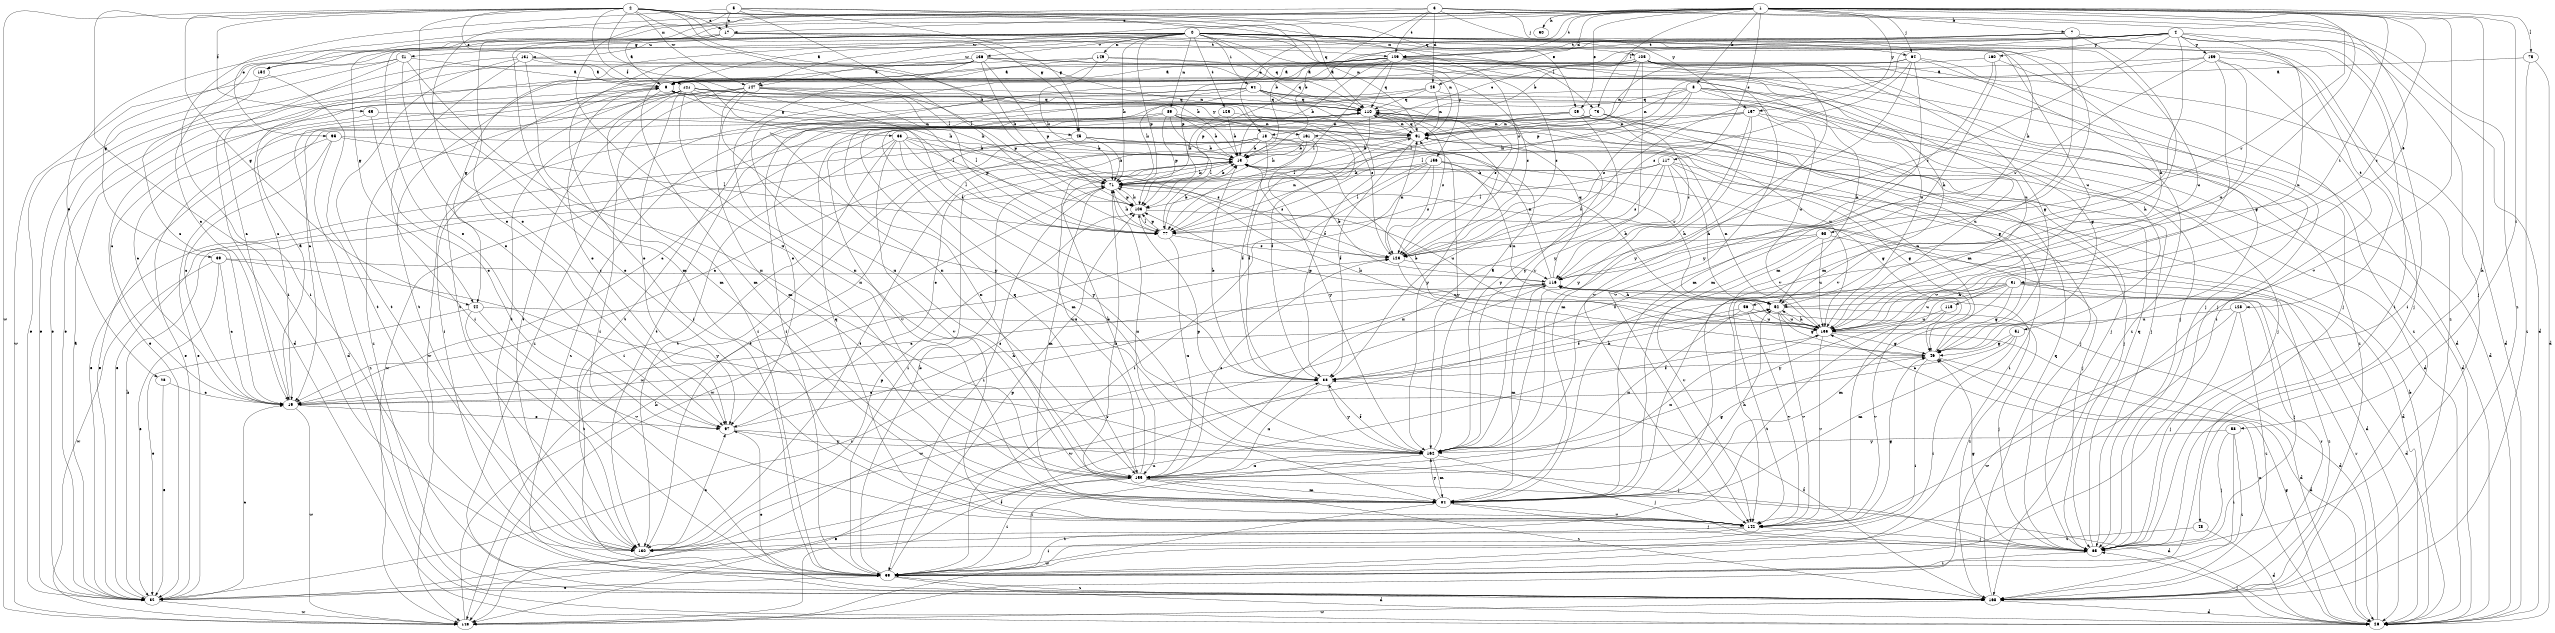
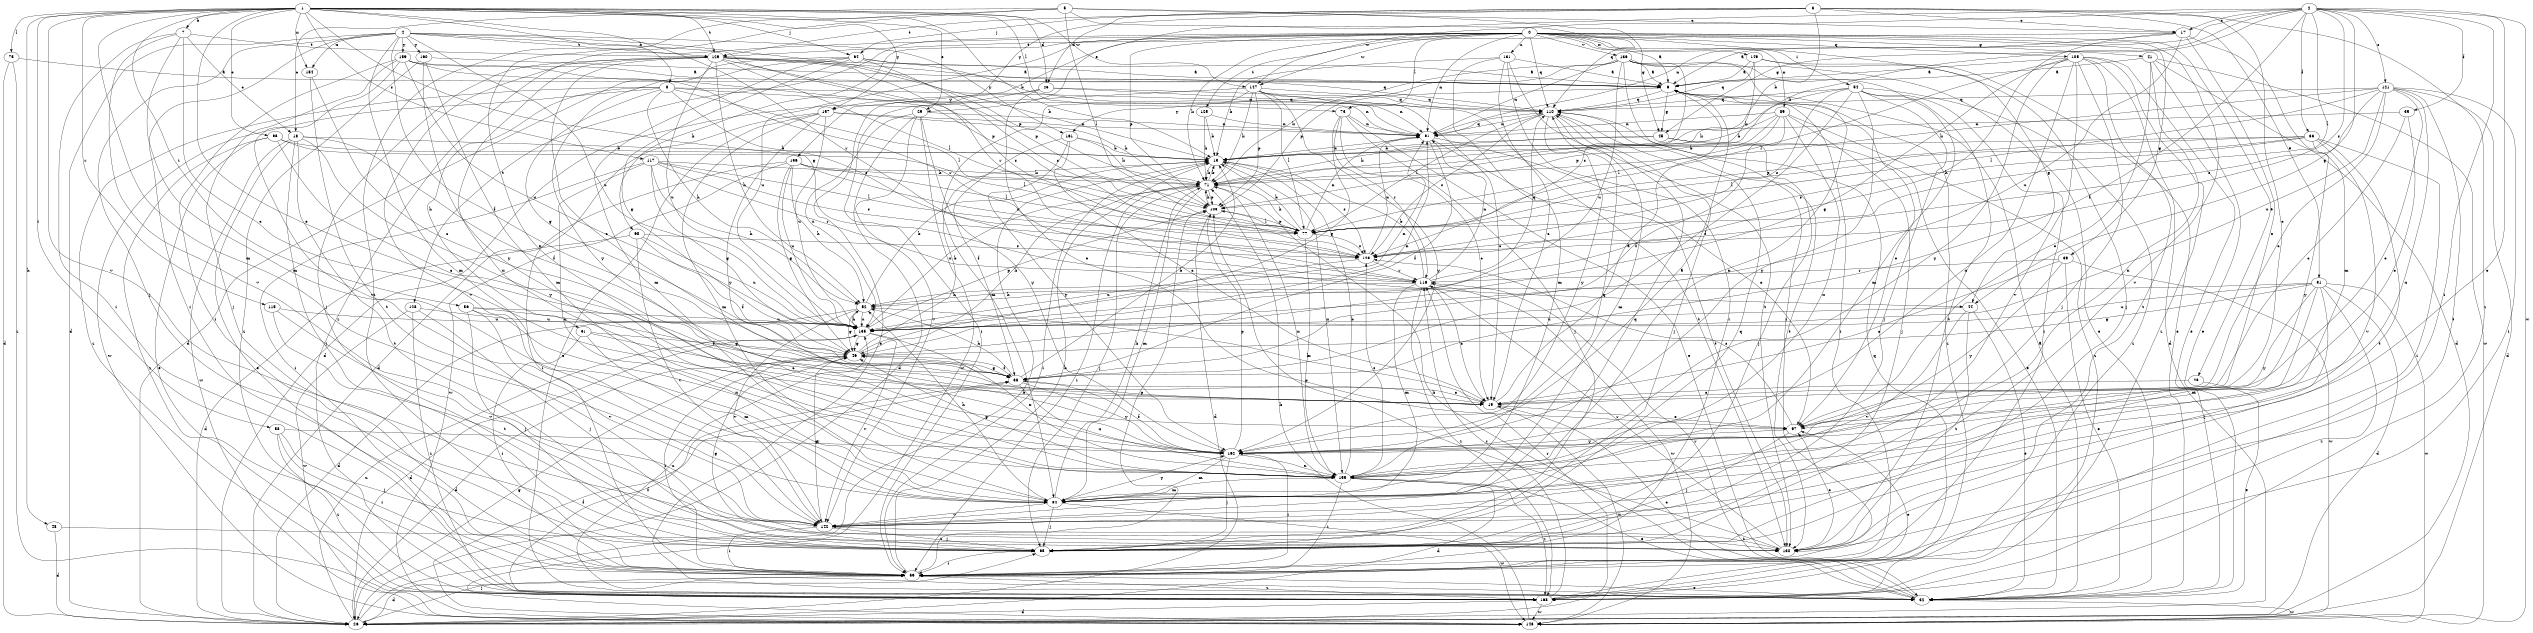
(1541, 33) -> none
(1535, 88) -> (990, 88)
(448, 148) -> none
none -> (950, 362)
